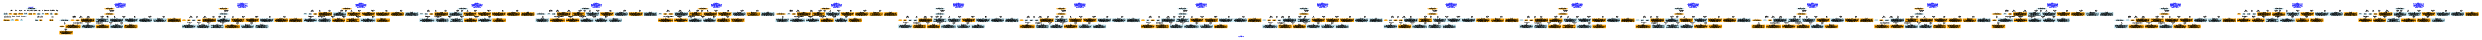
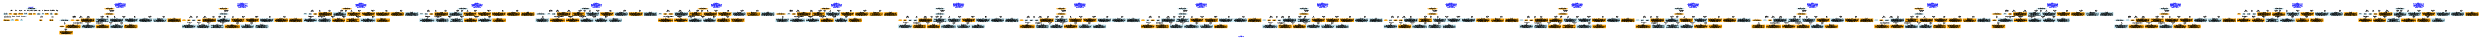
(37, 20) -> none
